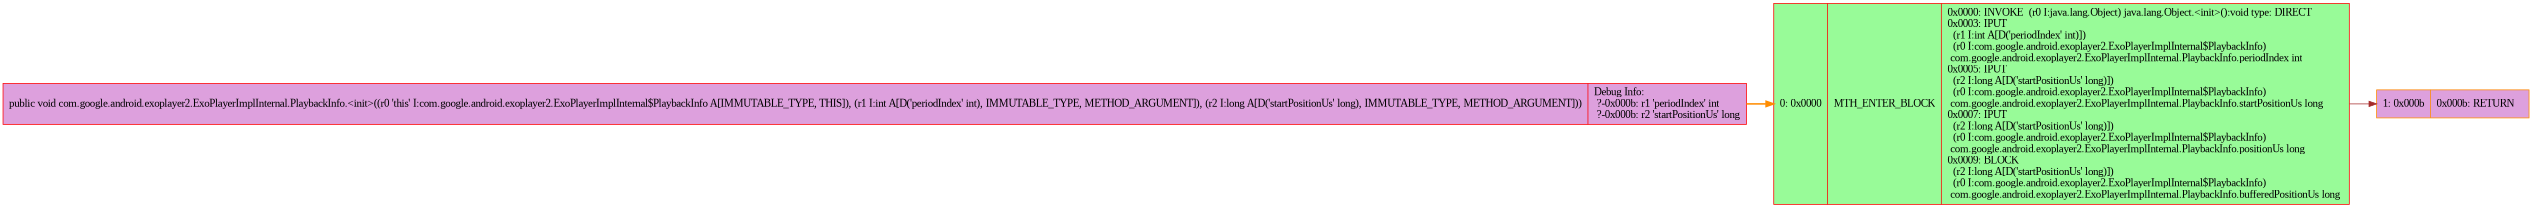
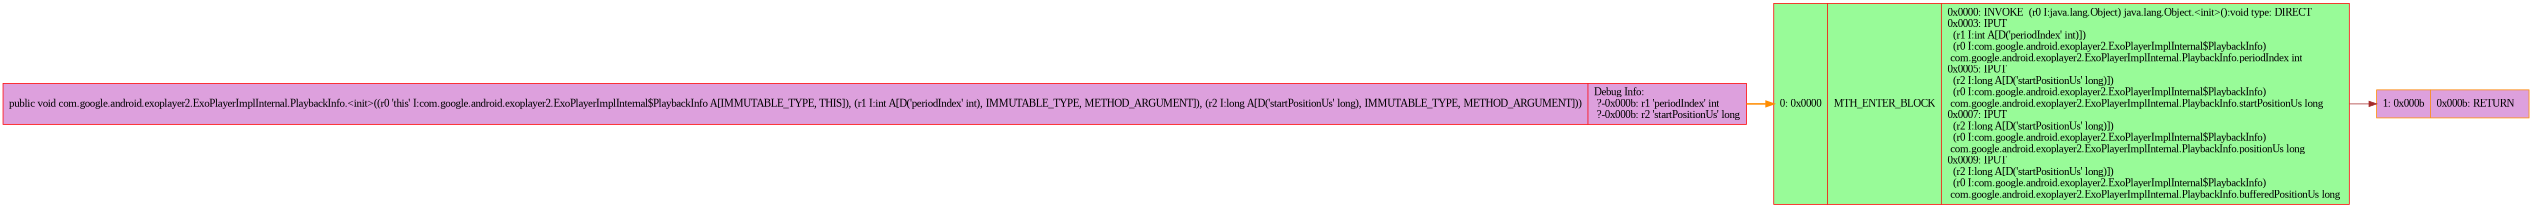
(1986, 160) -> (1980, 160)
